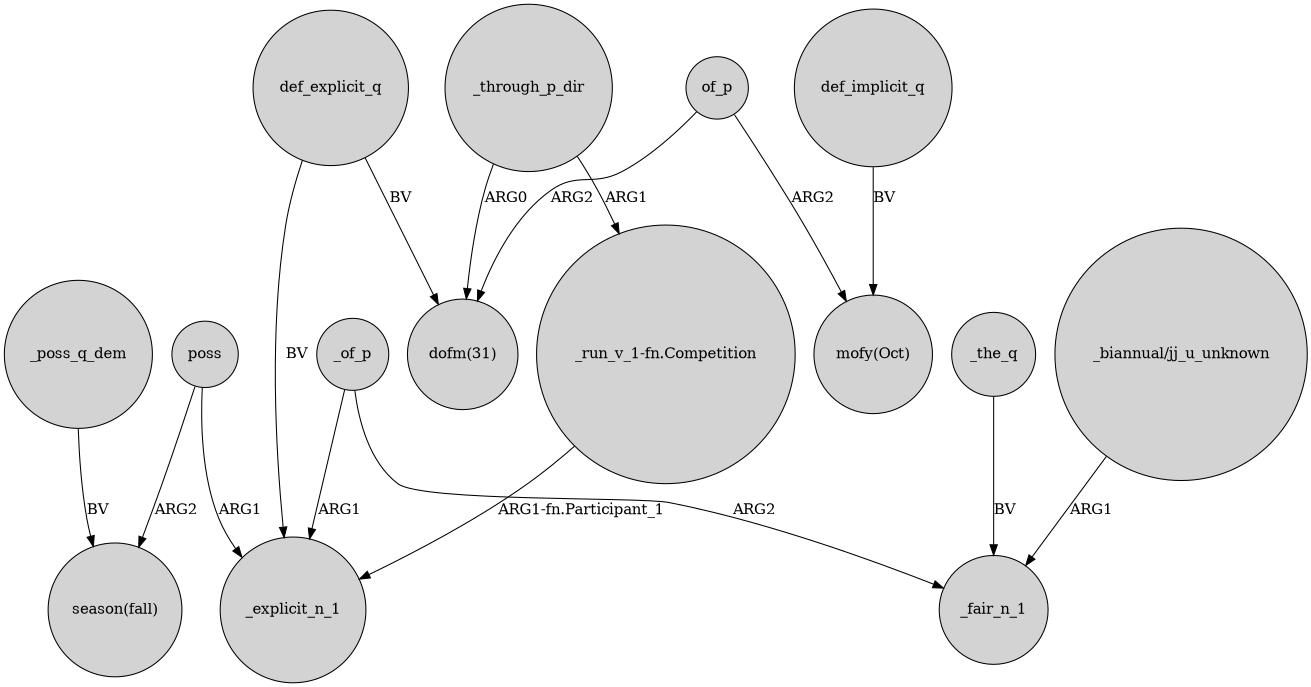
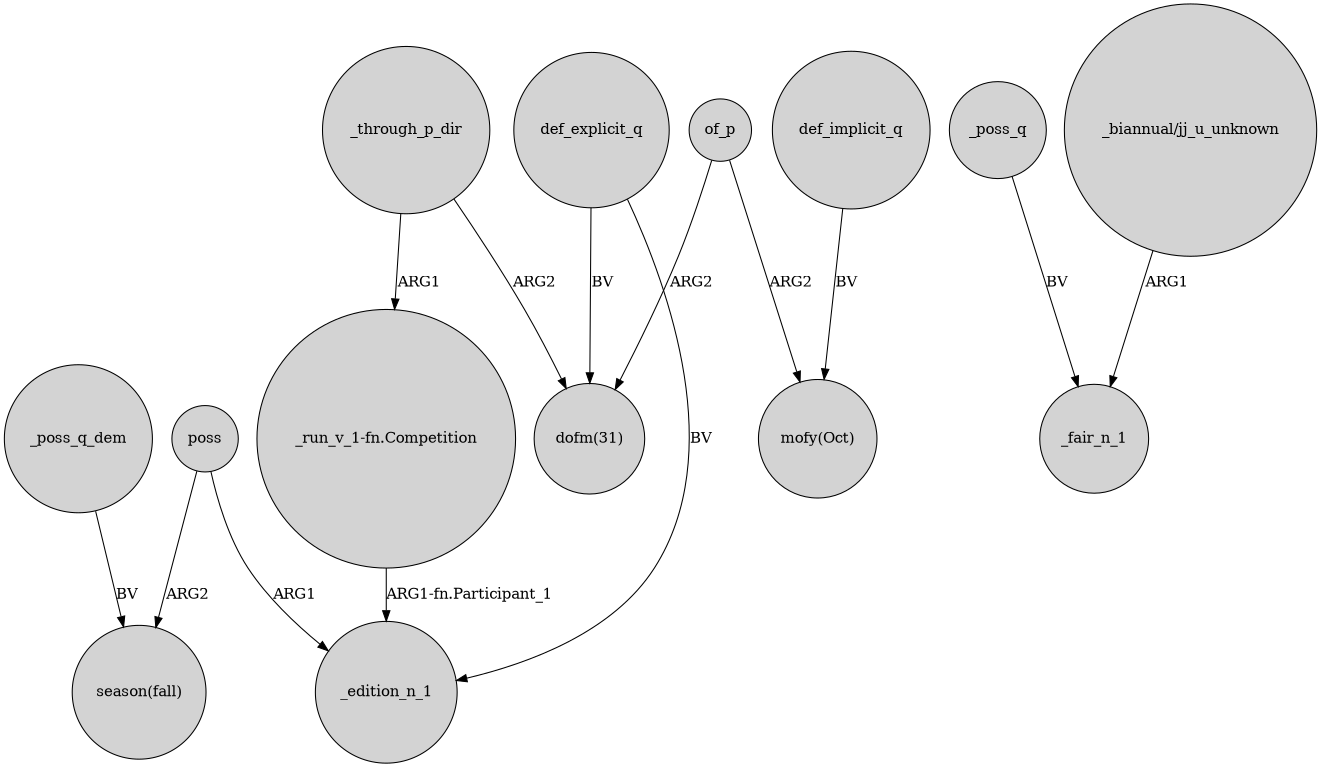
(506, 198) -> (534, 283)
(353, 354) -> none
(994, 354) -> (998, 130)
(293, 610) -> (386, 692)
